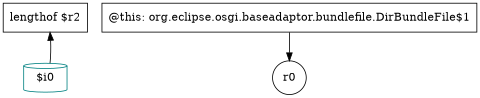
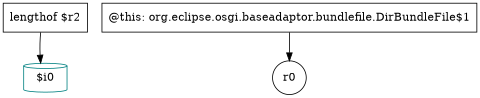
(51, 52) -> (40, 44)
